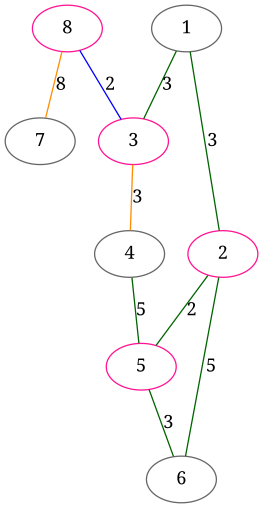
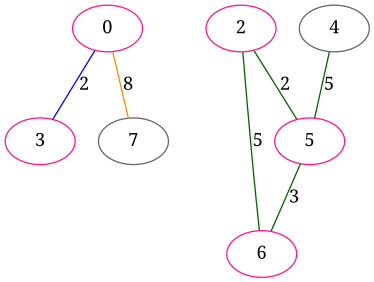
(67, 29) -> (108, 29)
(187, 29) -> none
(132, 198) -> none
(181, 479) -> (262, 254)
